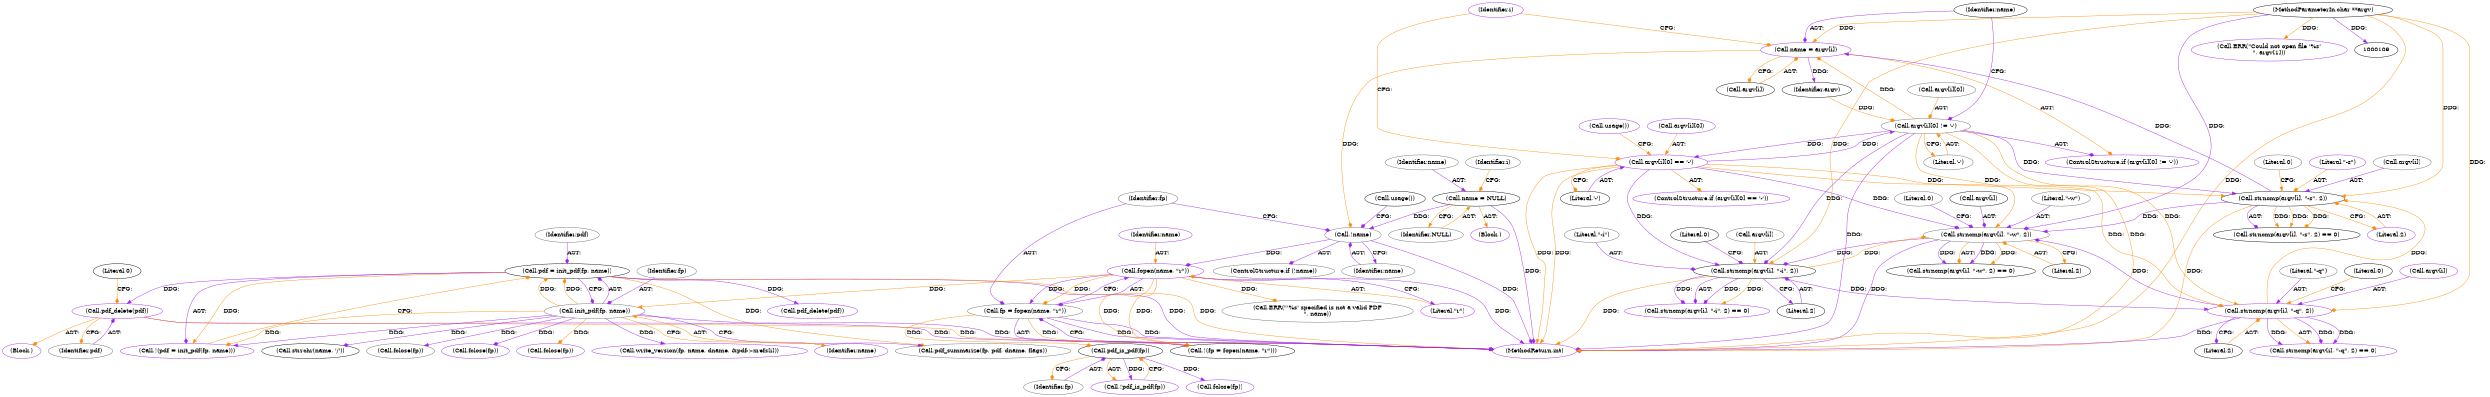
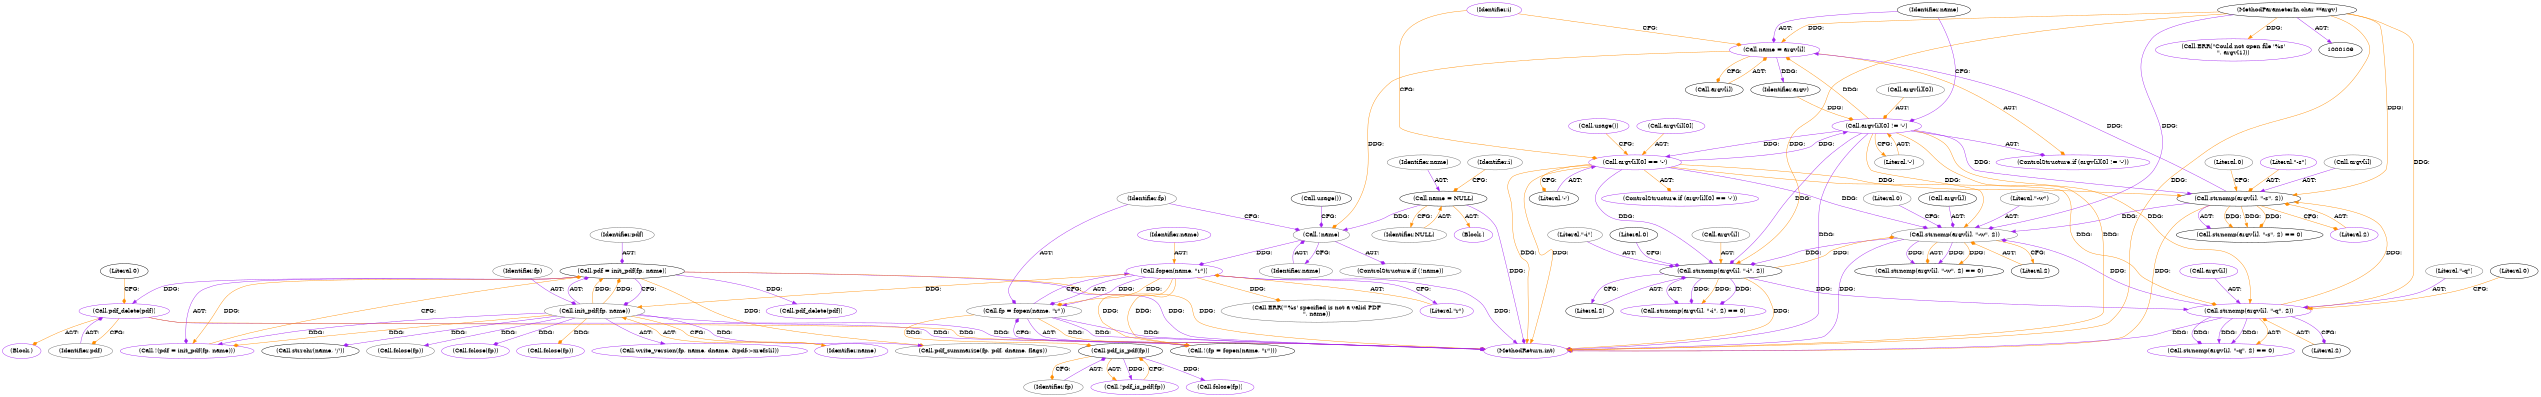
(2360, 28) -> (2323, 28)
(1926, 126) -> (1877, 126)
(1464, 273) -> none
(648, 333) -> (647, 333)
(727, 333) -> (726, 333)
